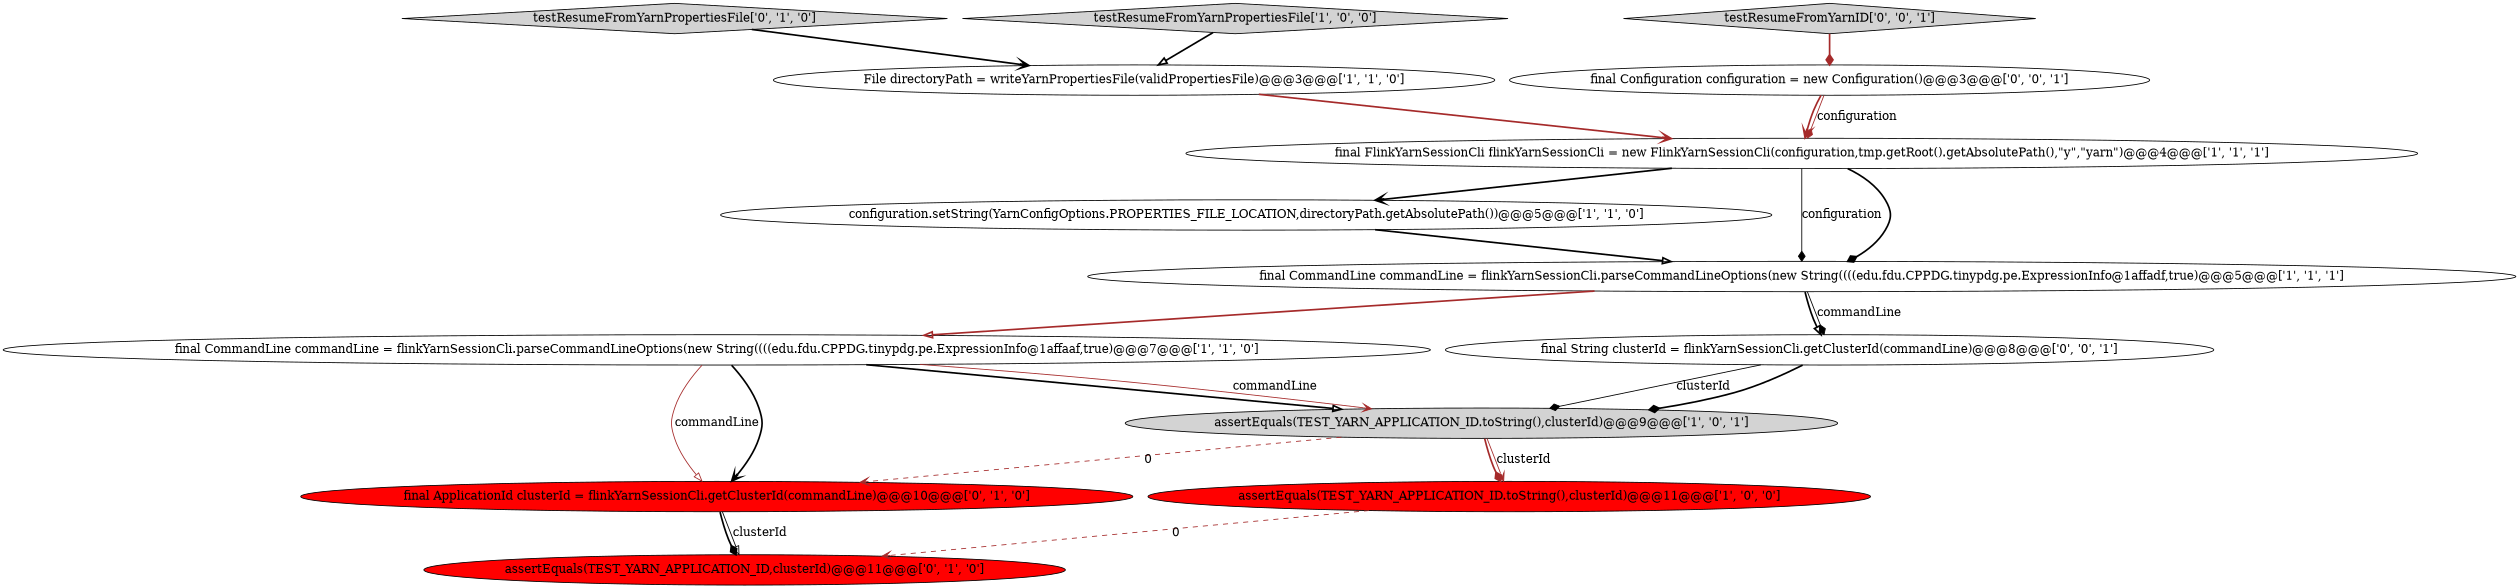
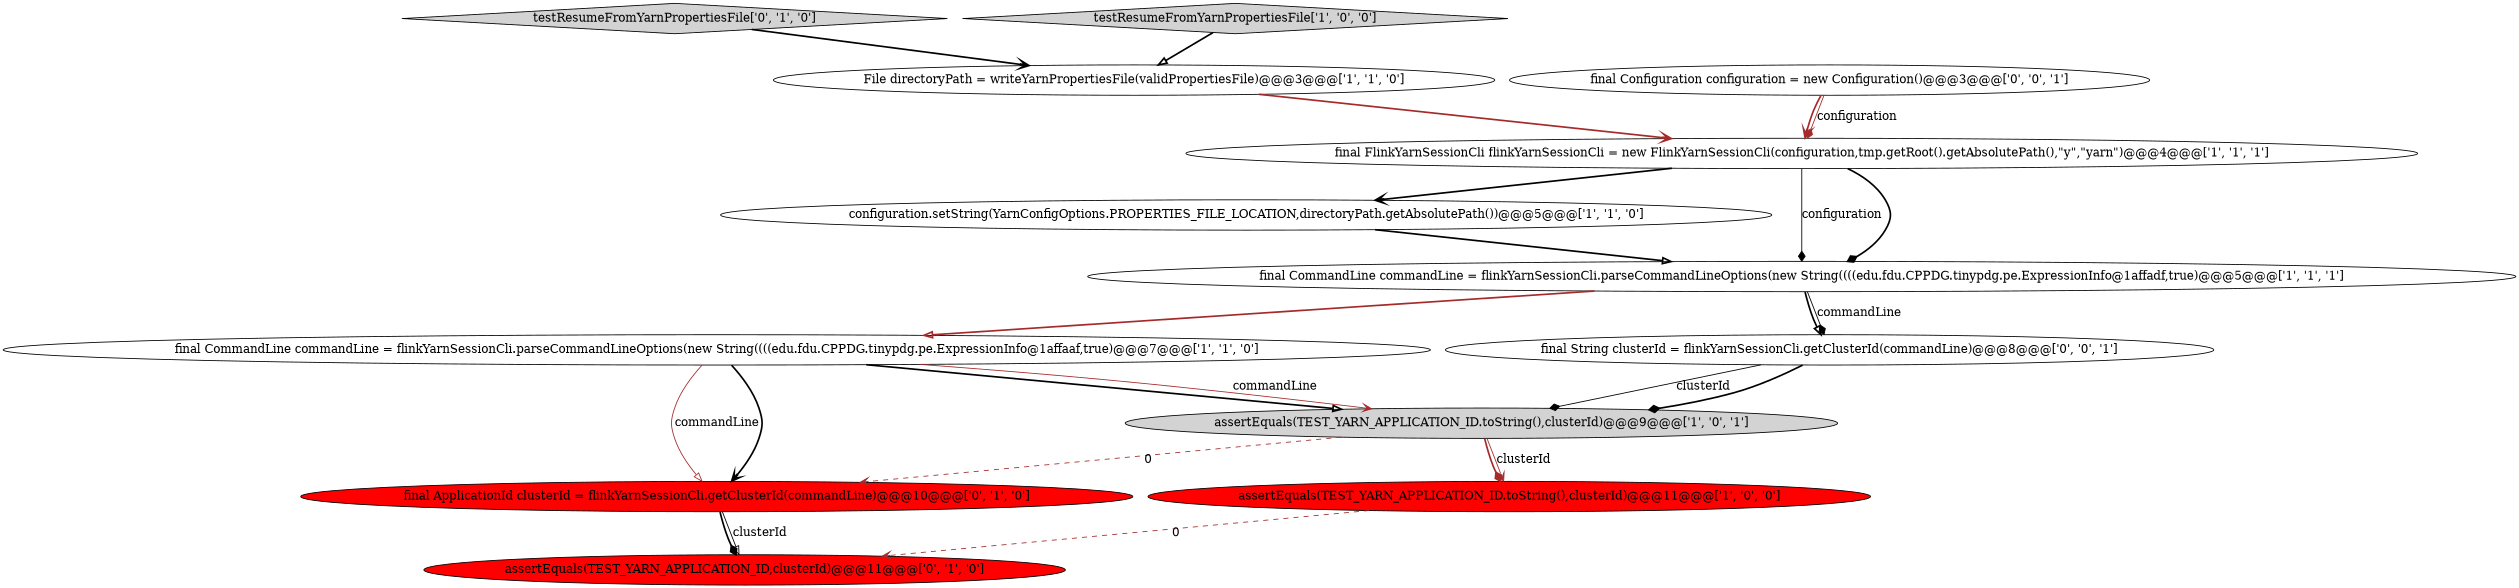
(1830, 19) -> none
